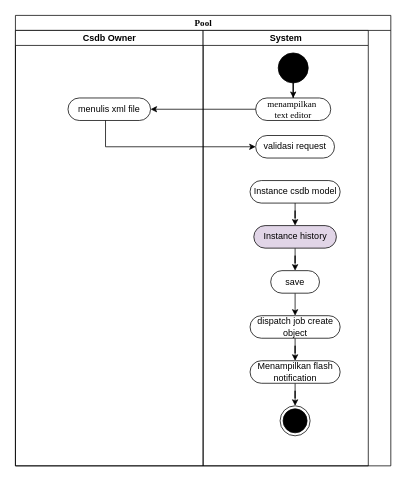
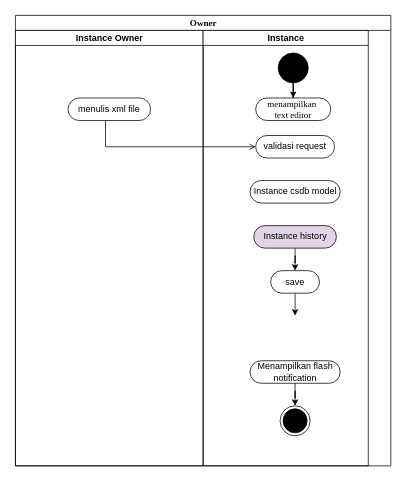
(203, 23) -> (203, 23)
(110, 38) -> (110, 38)
(286, 38) -> (286, 38)
(205, 109) -> none
(249, 147) -> (250, 147)
(295, 215) -> none
(295, 327) -> none
(295, 352) -> none
